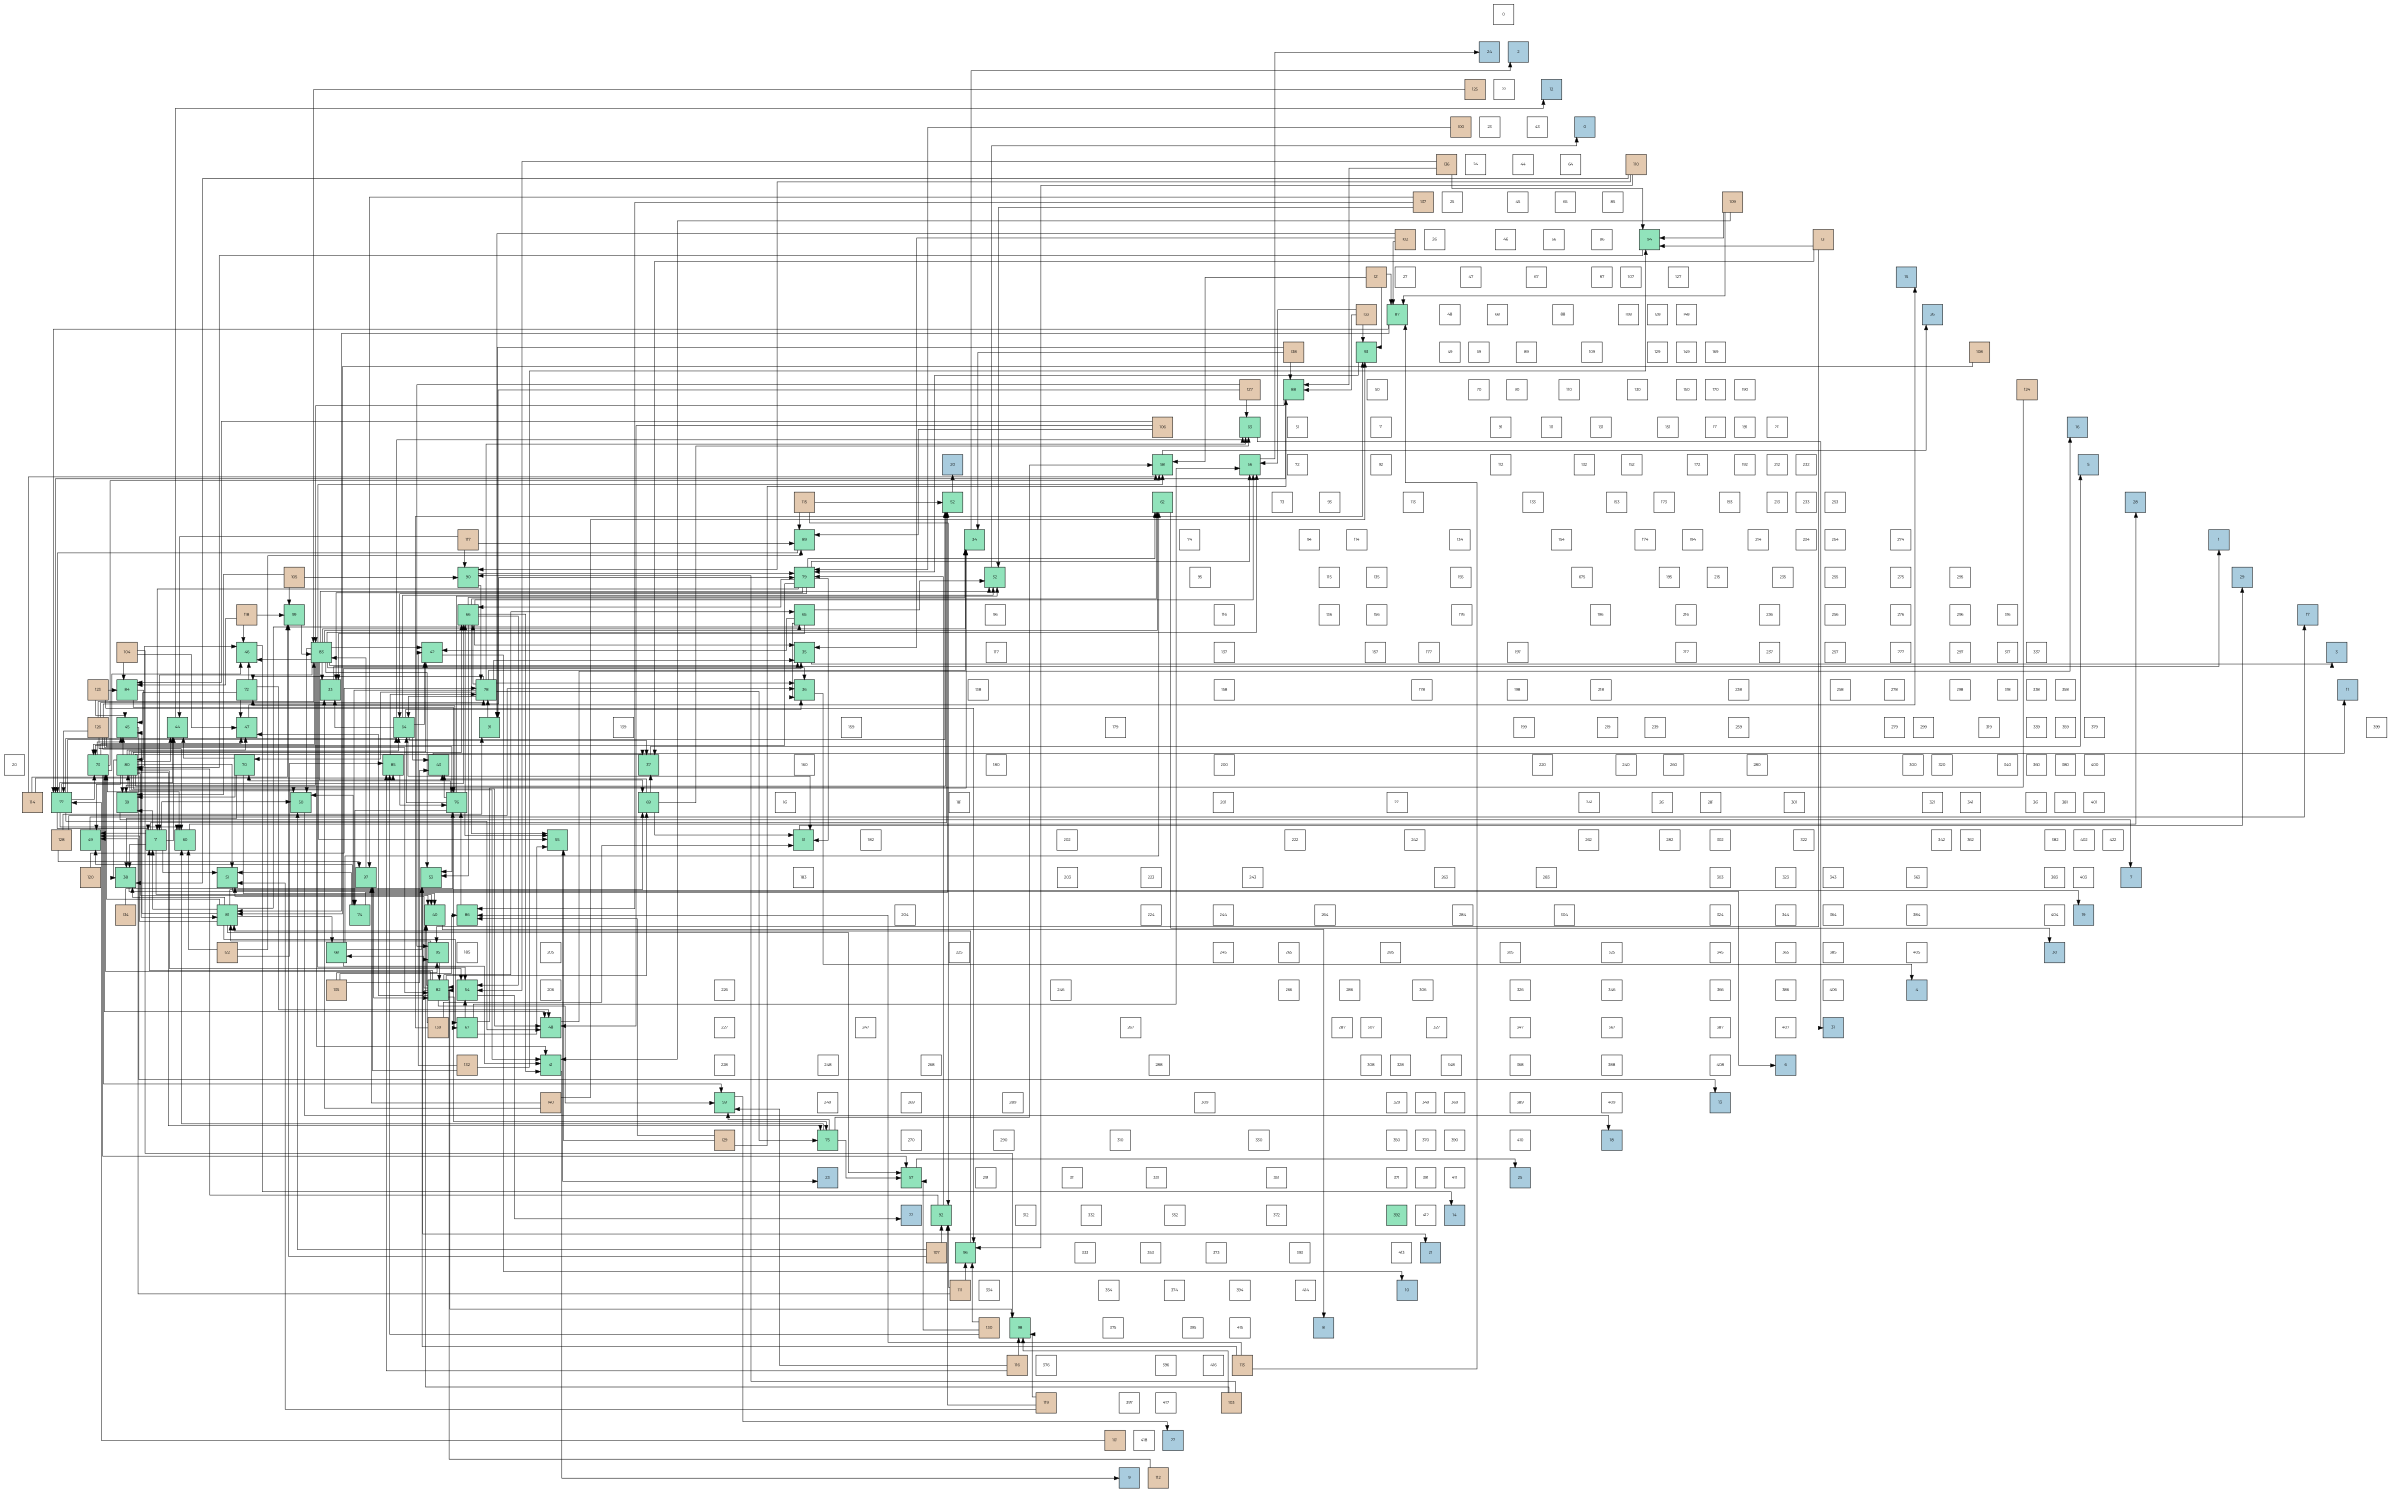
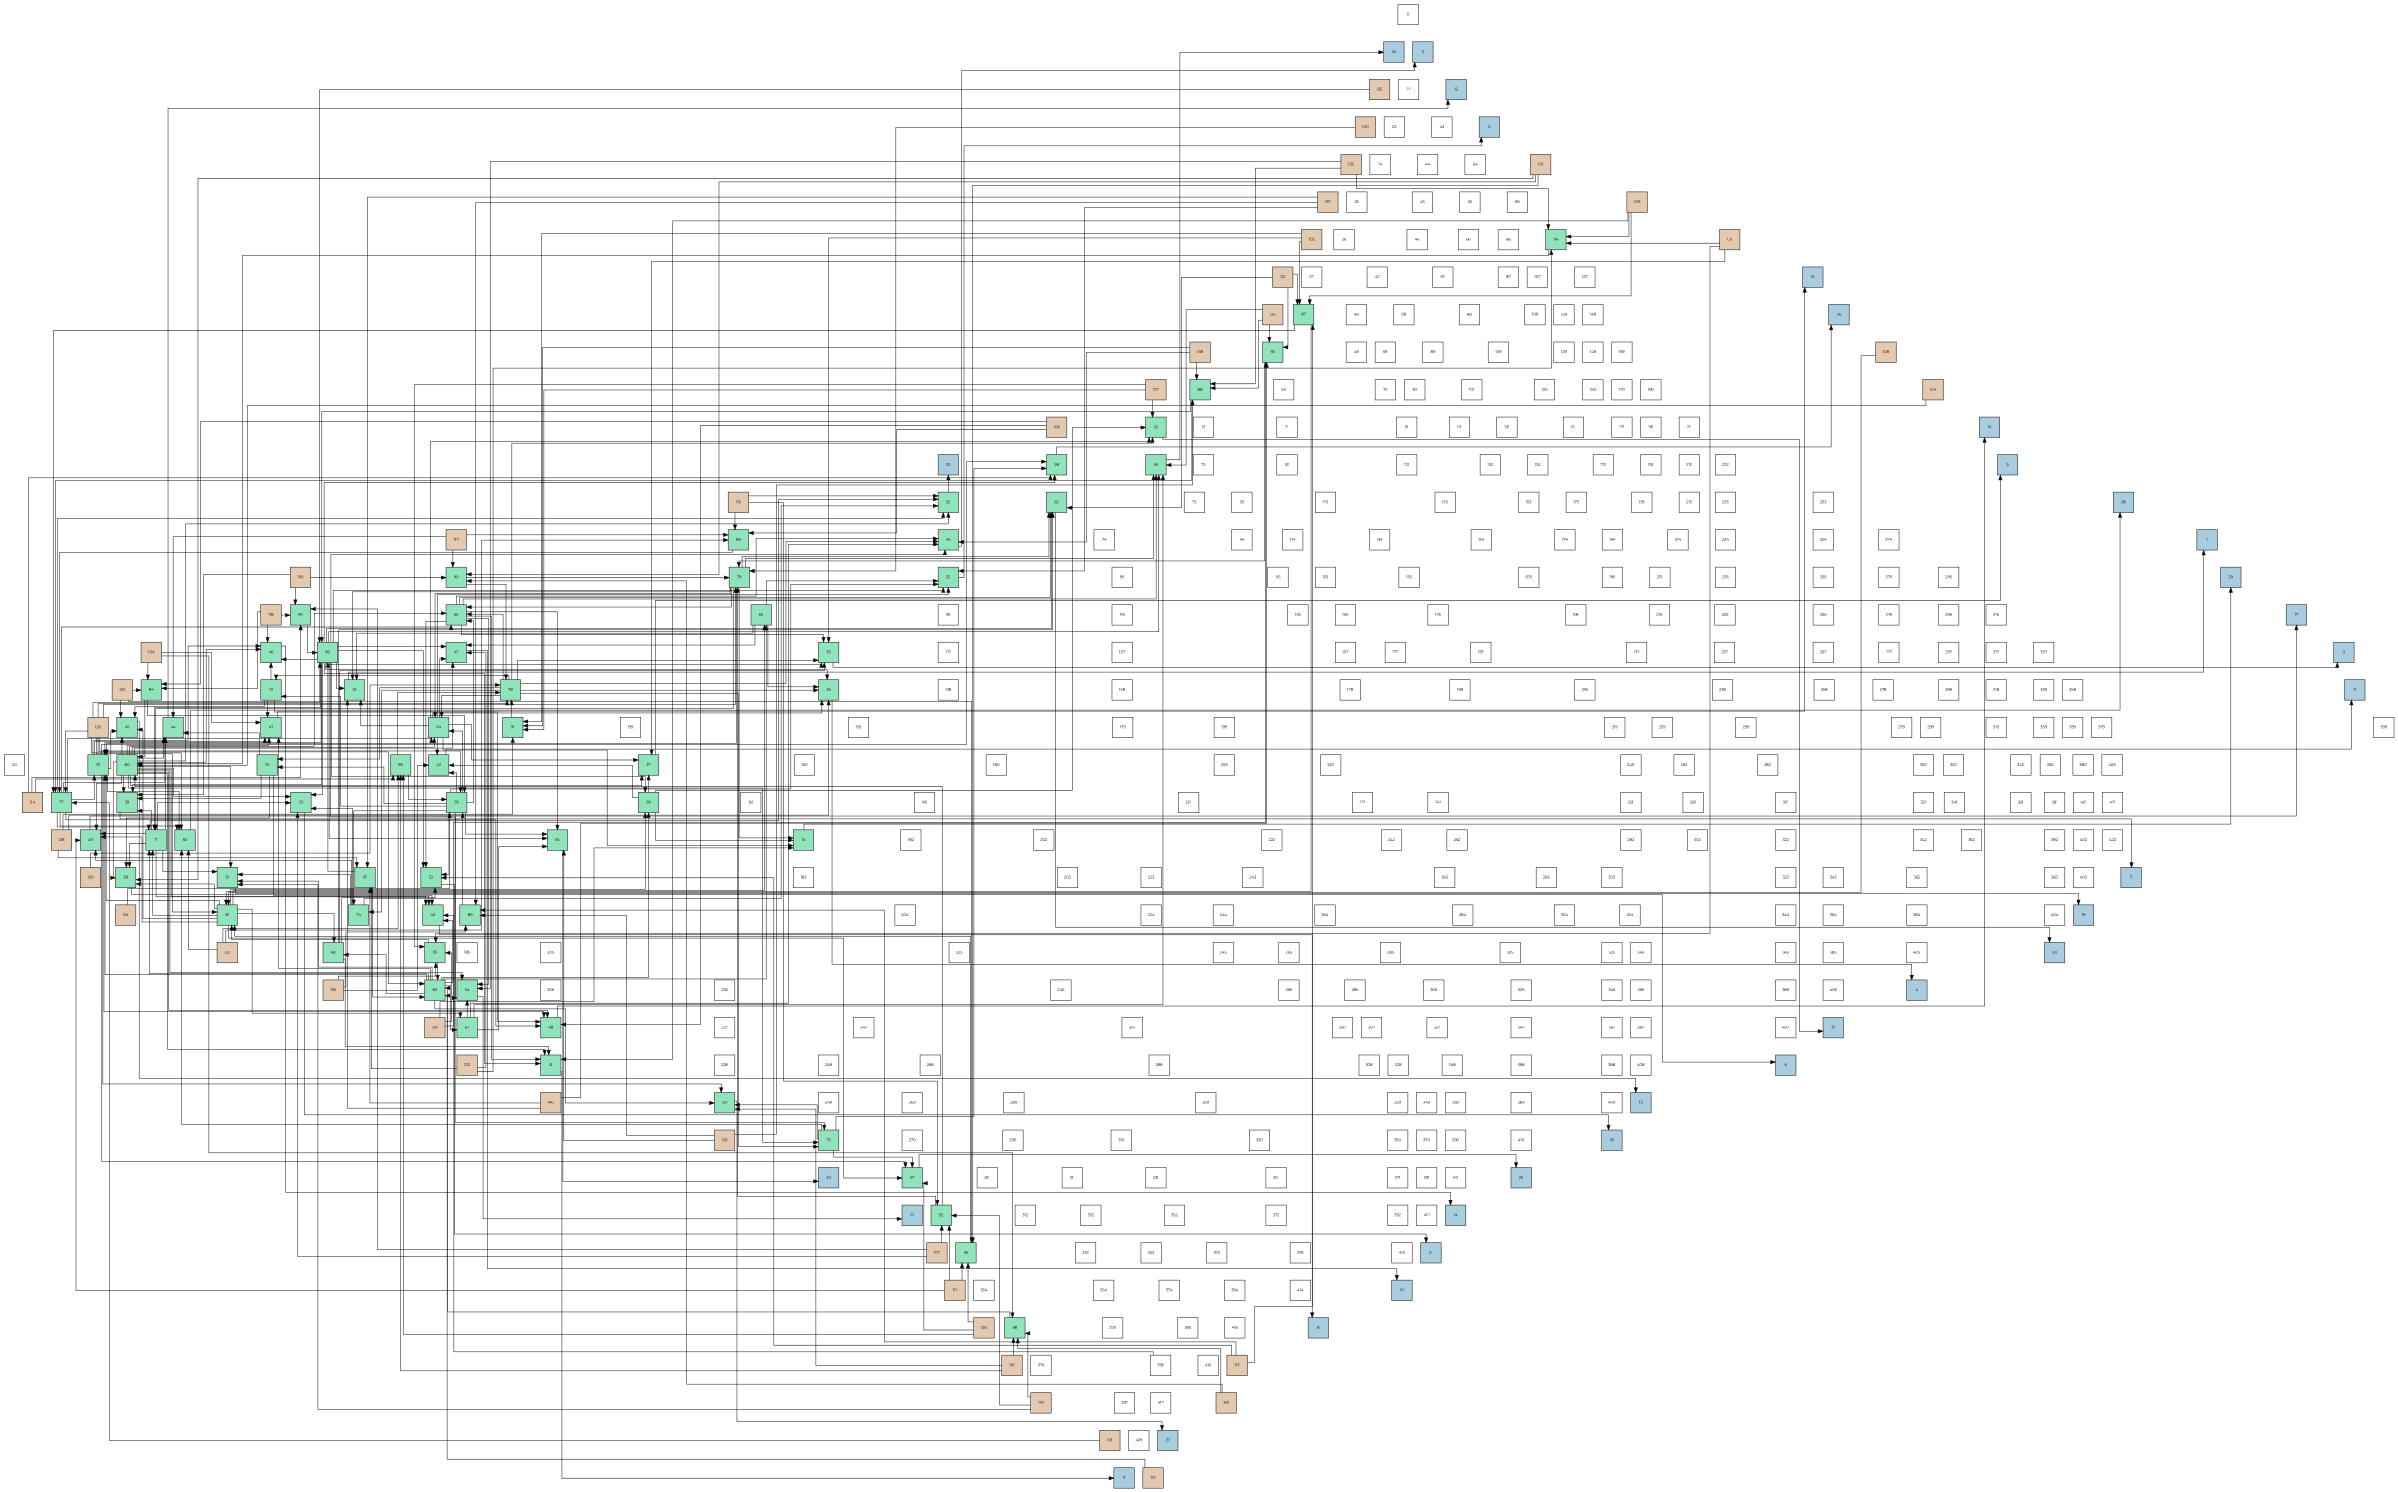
(1205, 303) -> (1181, 477)
none -> (2113, 803)
(1397, 1215) -> (1398, 1215)
(602, 1387) -> (584, 1352)
